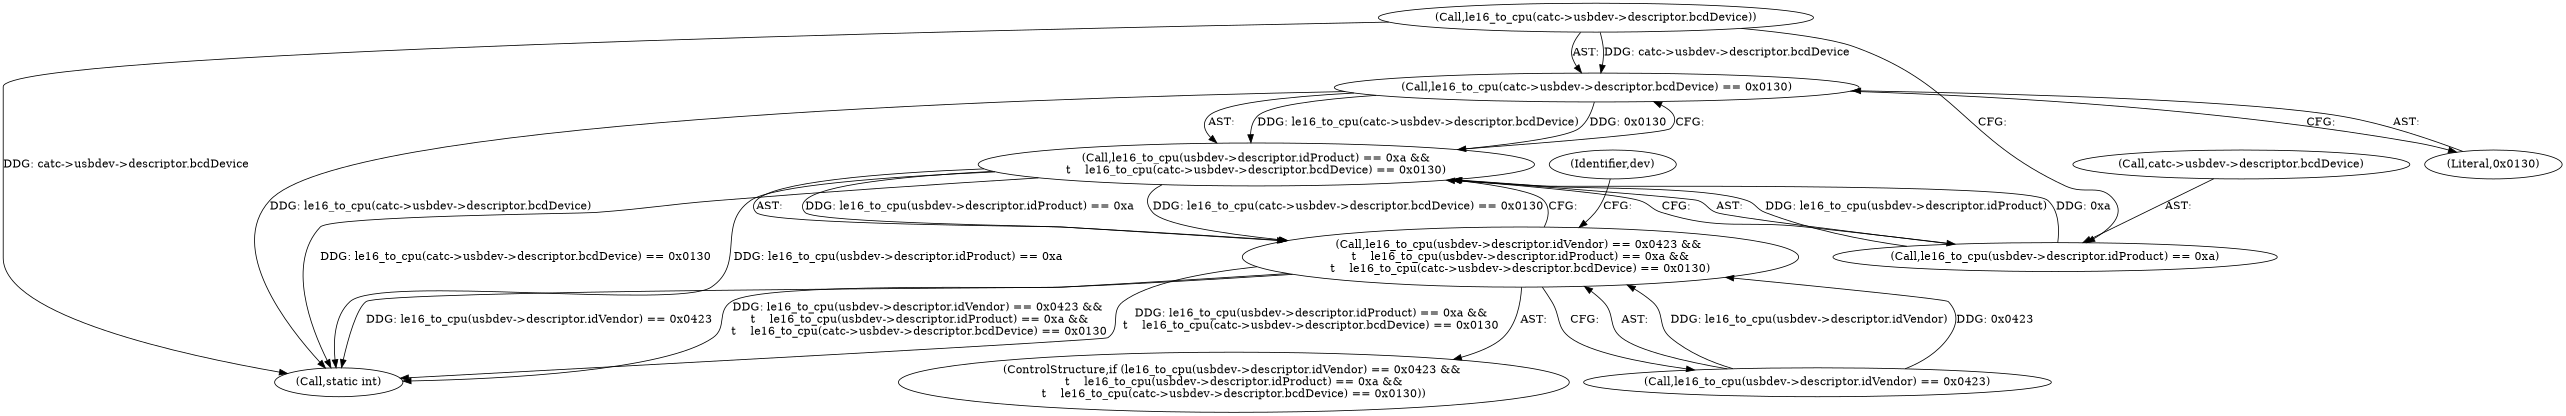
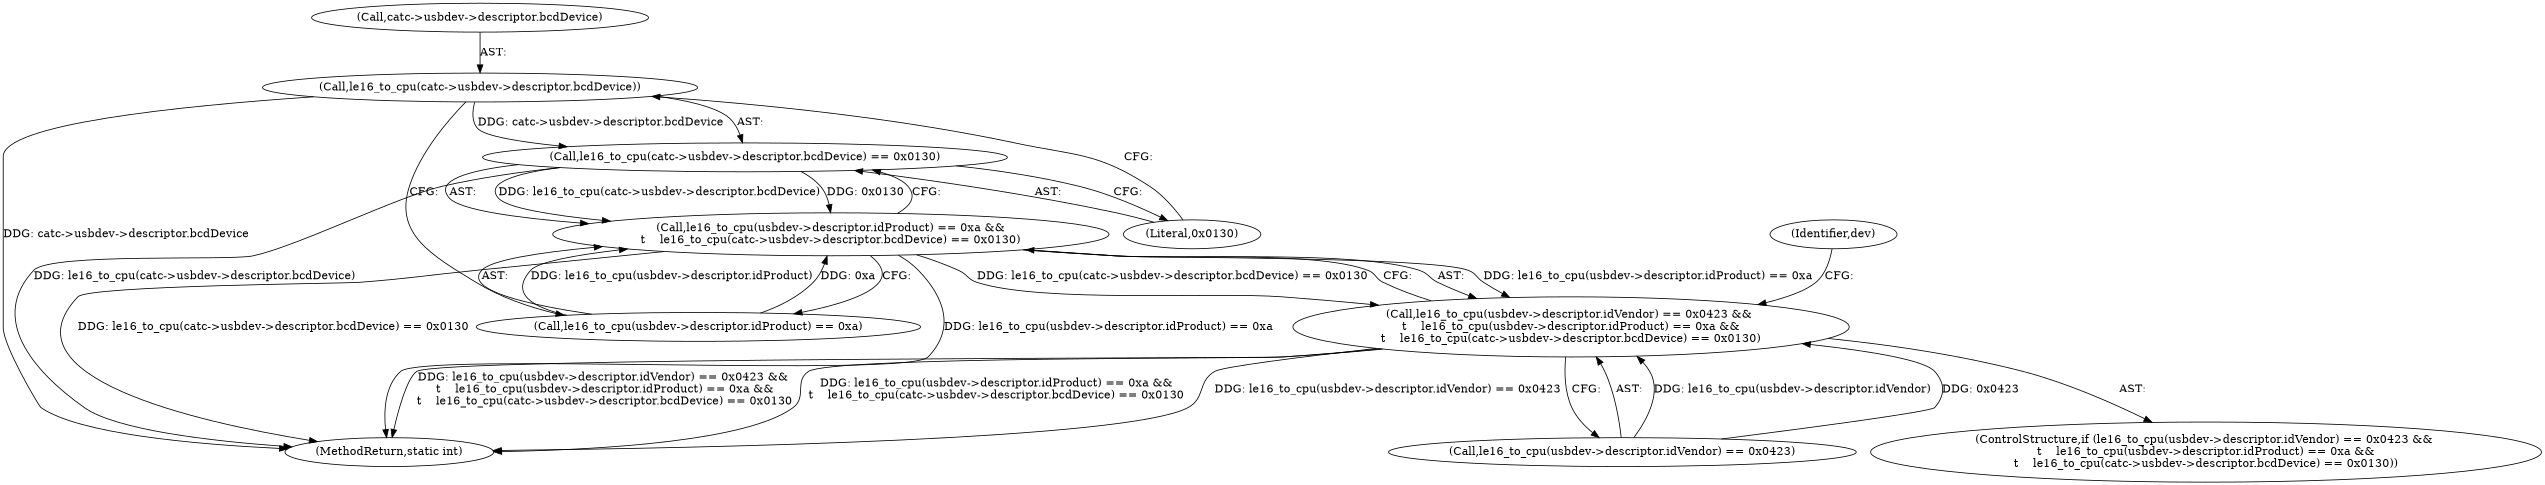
none -> (932, 128)
(2152, 209) -> (480, 49)
(339, 382) -> (389, 452)
